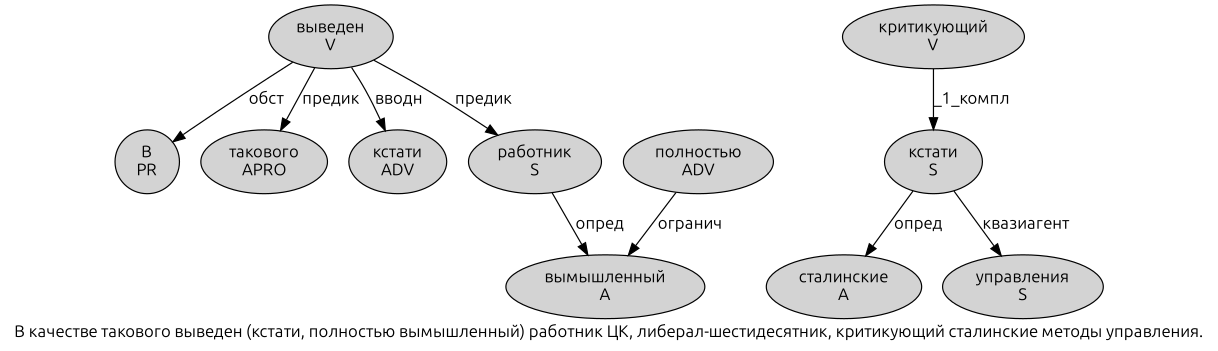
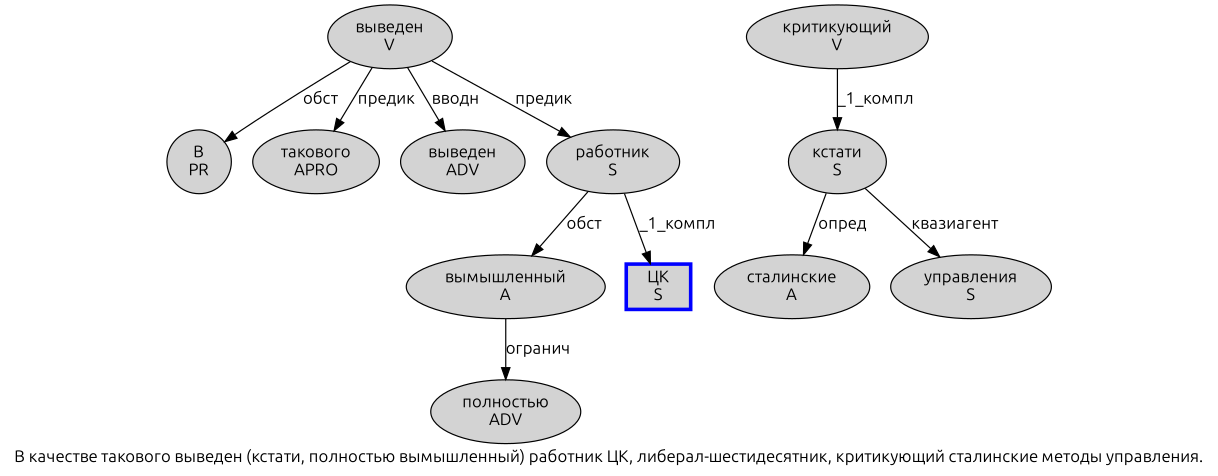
(398, 162) -> (463, 162)
(656, 219) -> (506, 343)
(600, 224) -> (584, 224)
none -> (658, 287)
